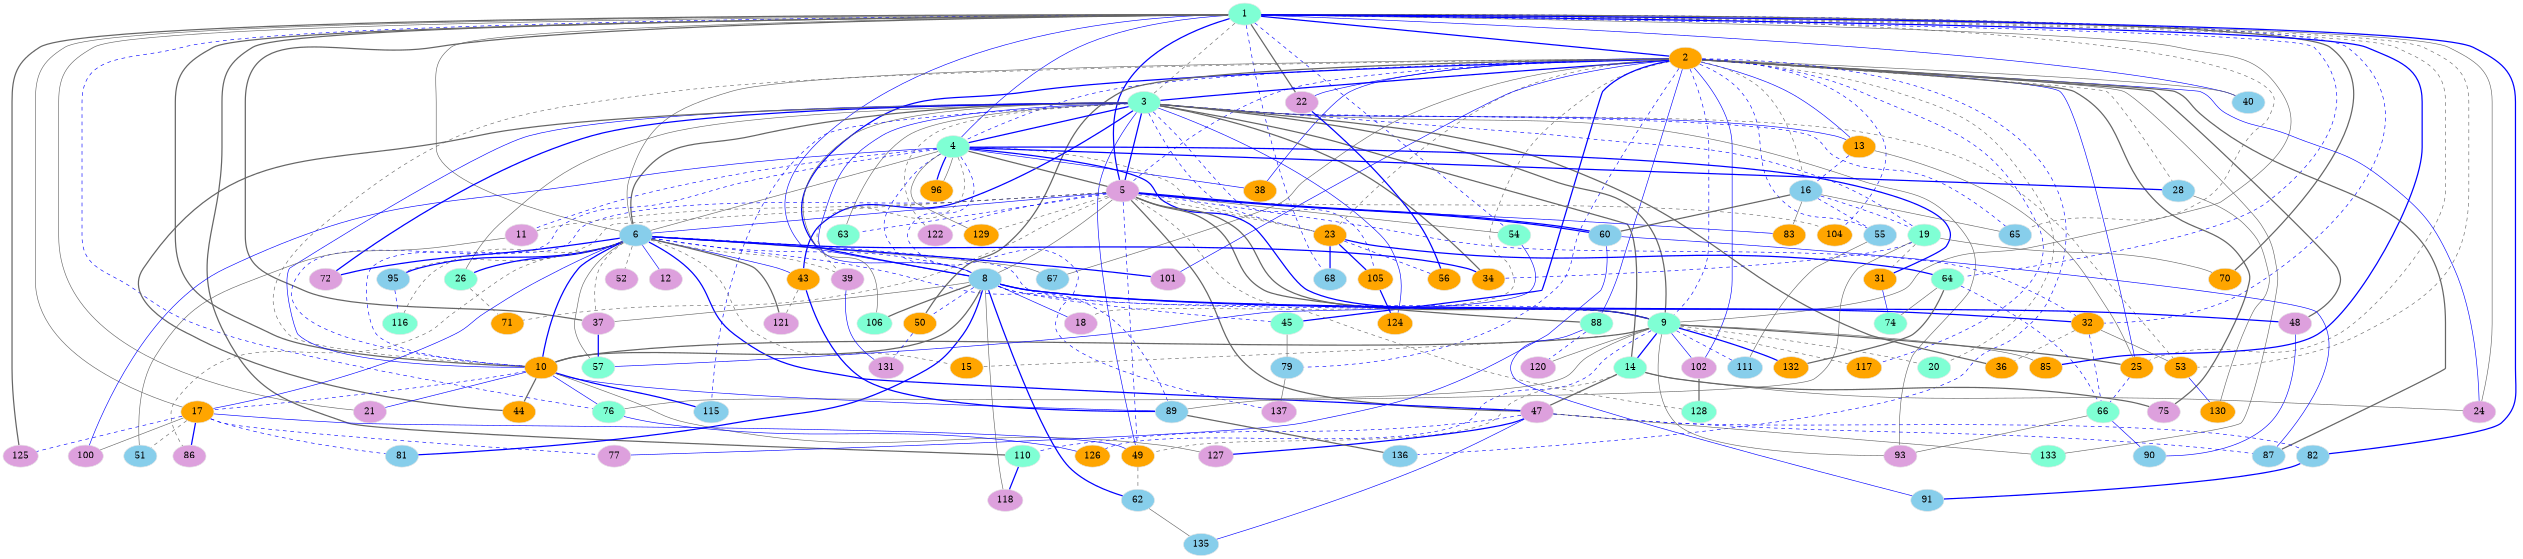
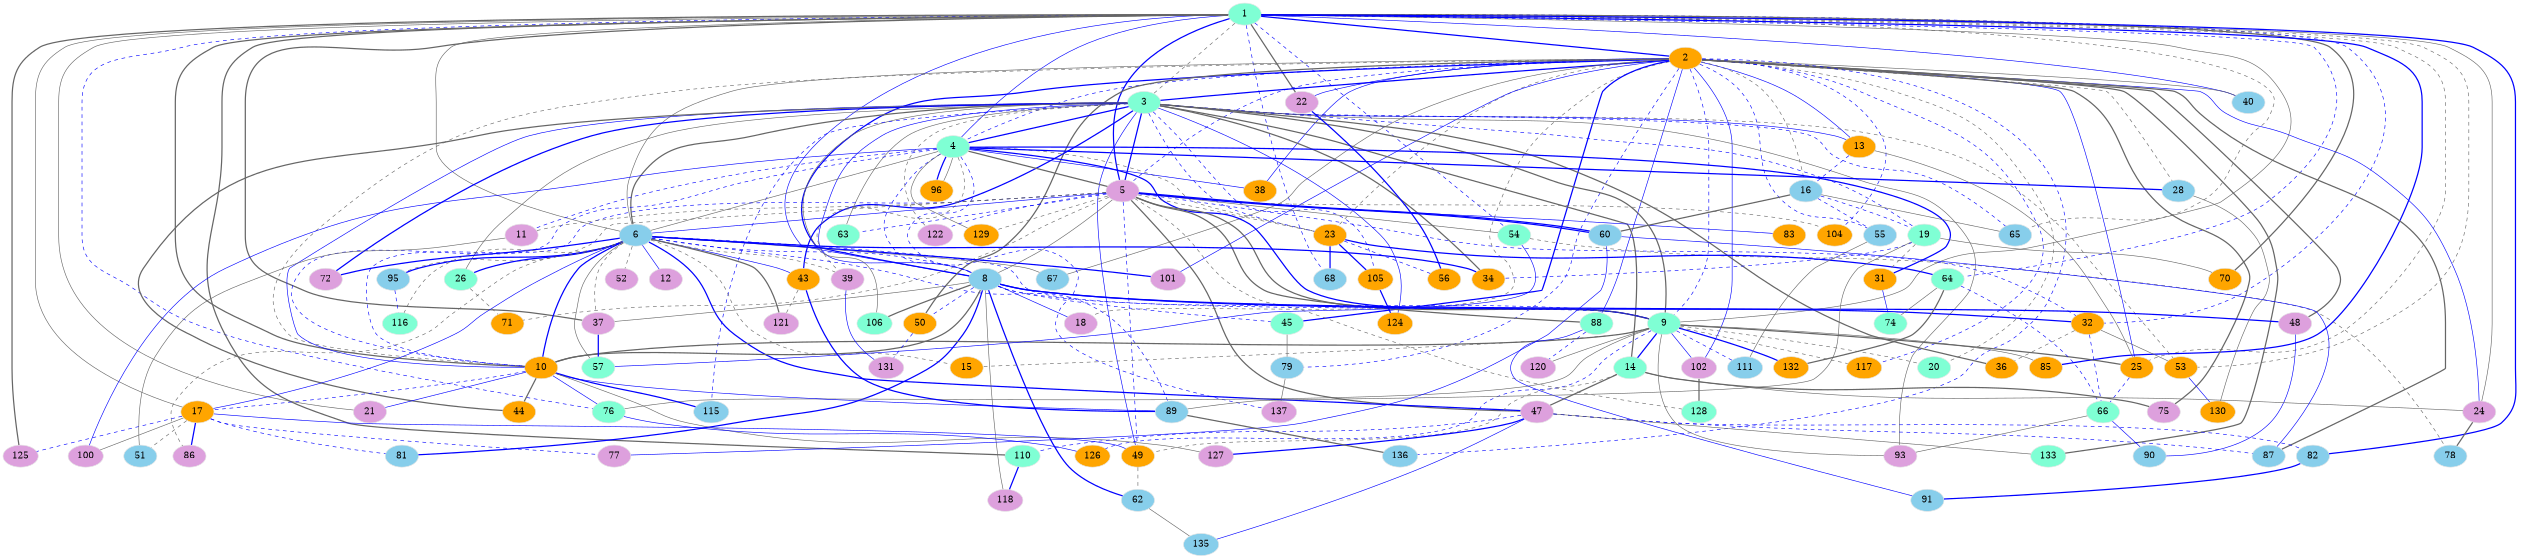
(2182, 142) -> (2182, 142)
(1796, 216) -> none
none -> (2450, 456)
